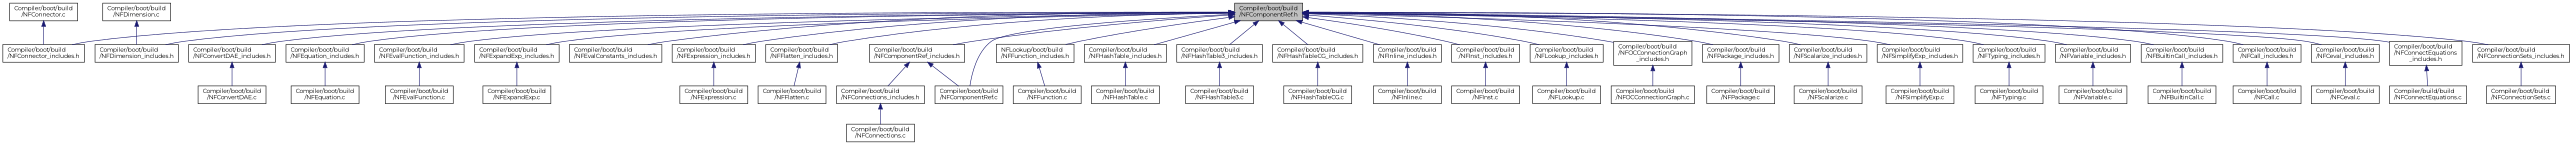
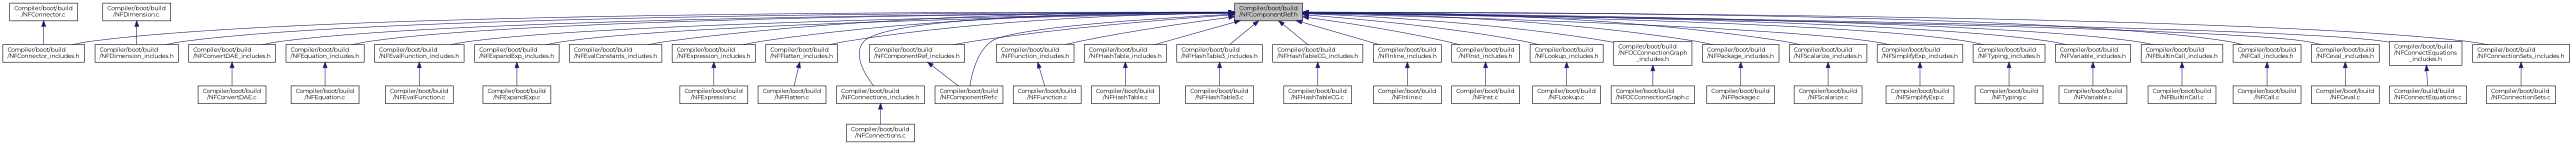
(1035, 53) -> (1035, 53)
(897, 76) -> (1020, 17)
